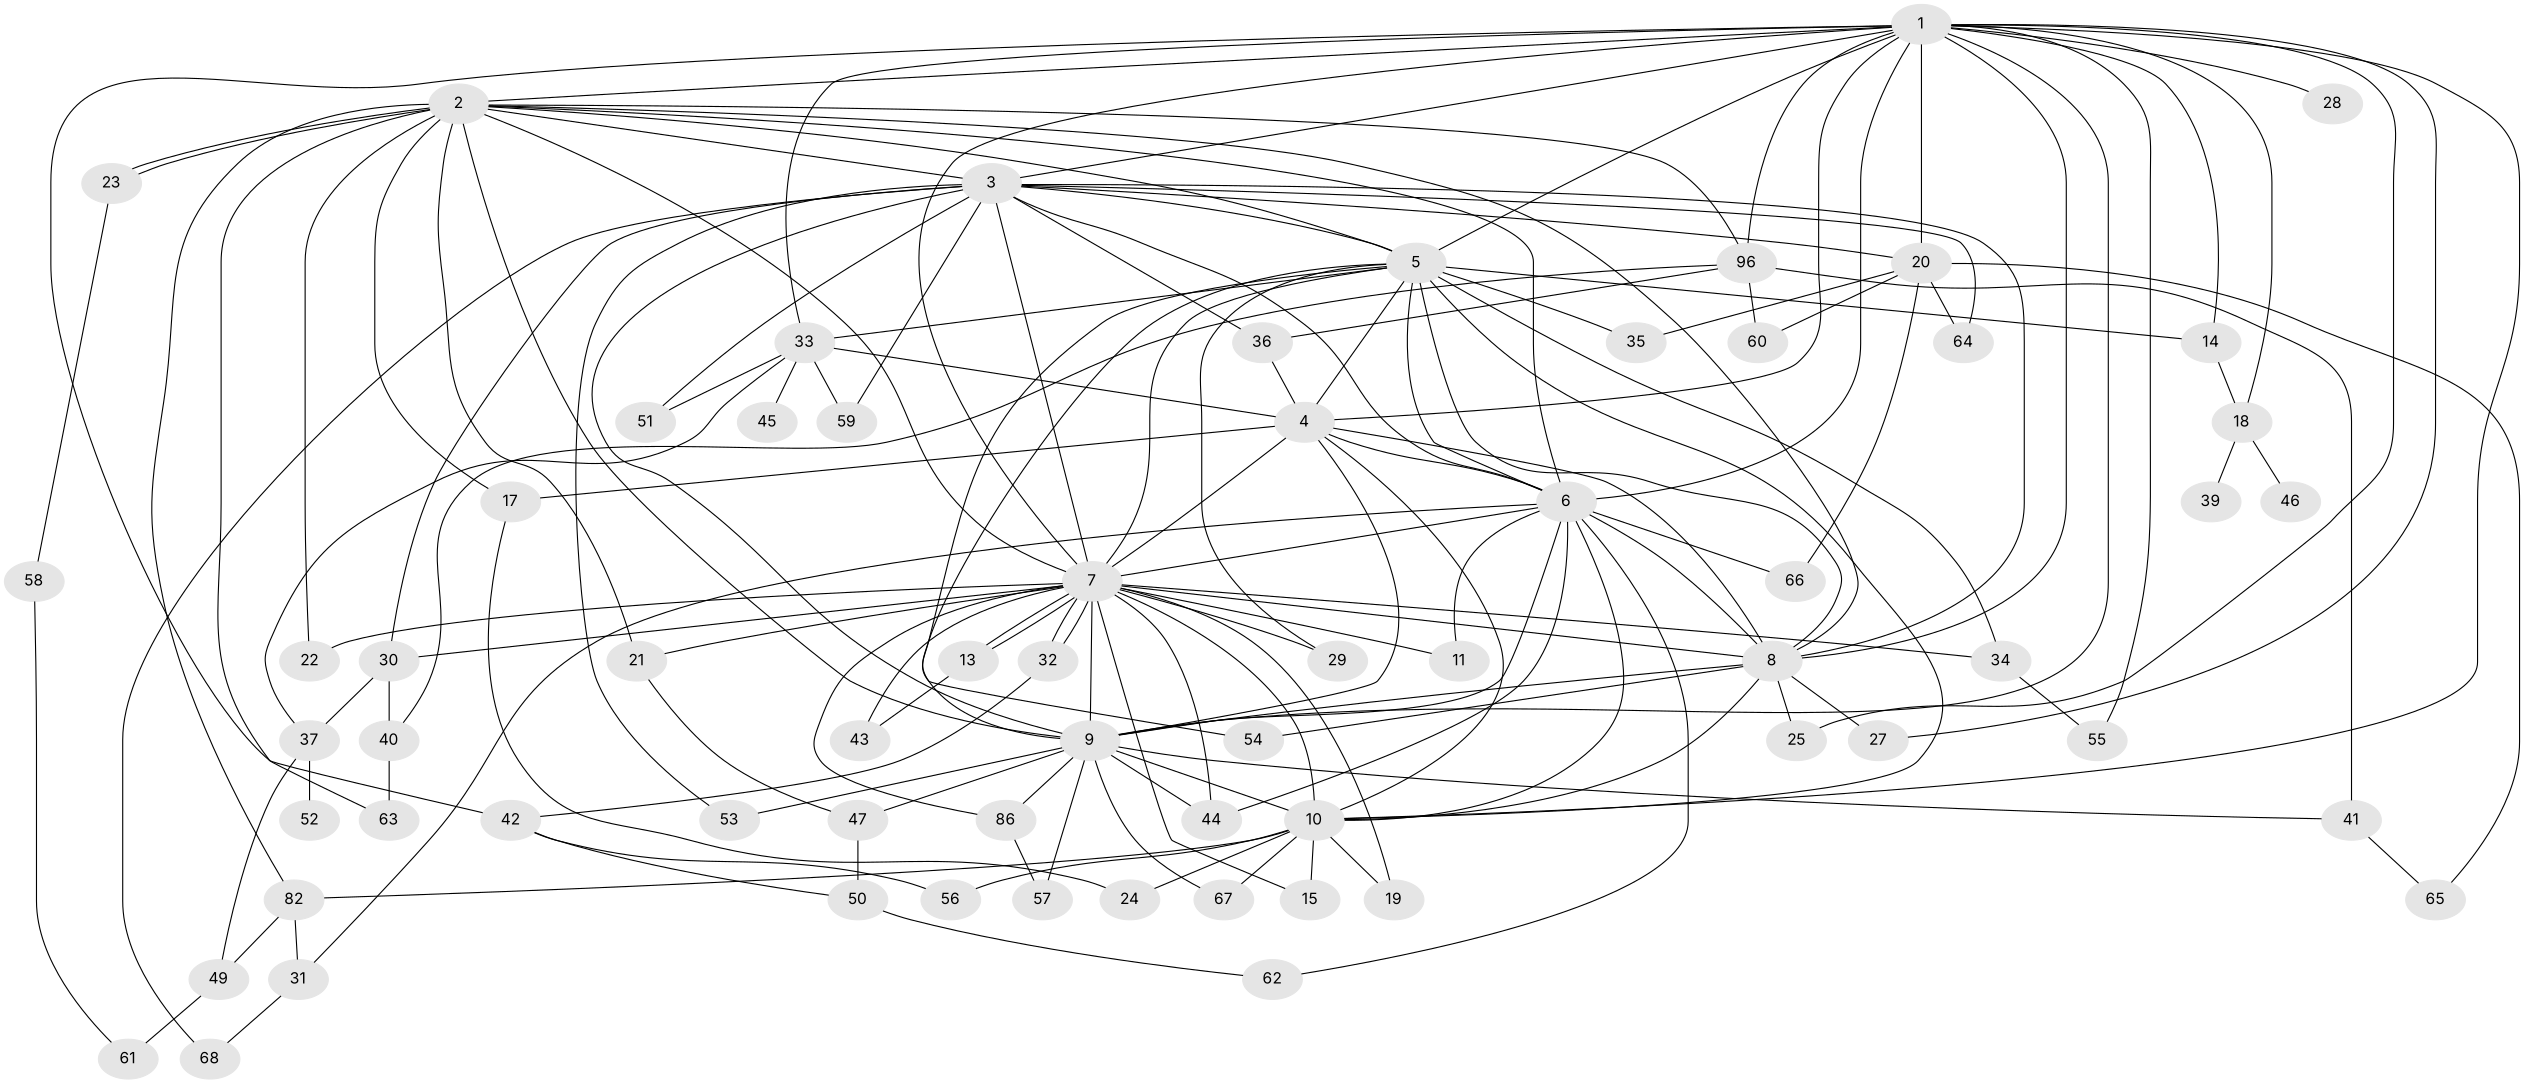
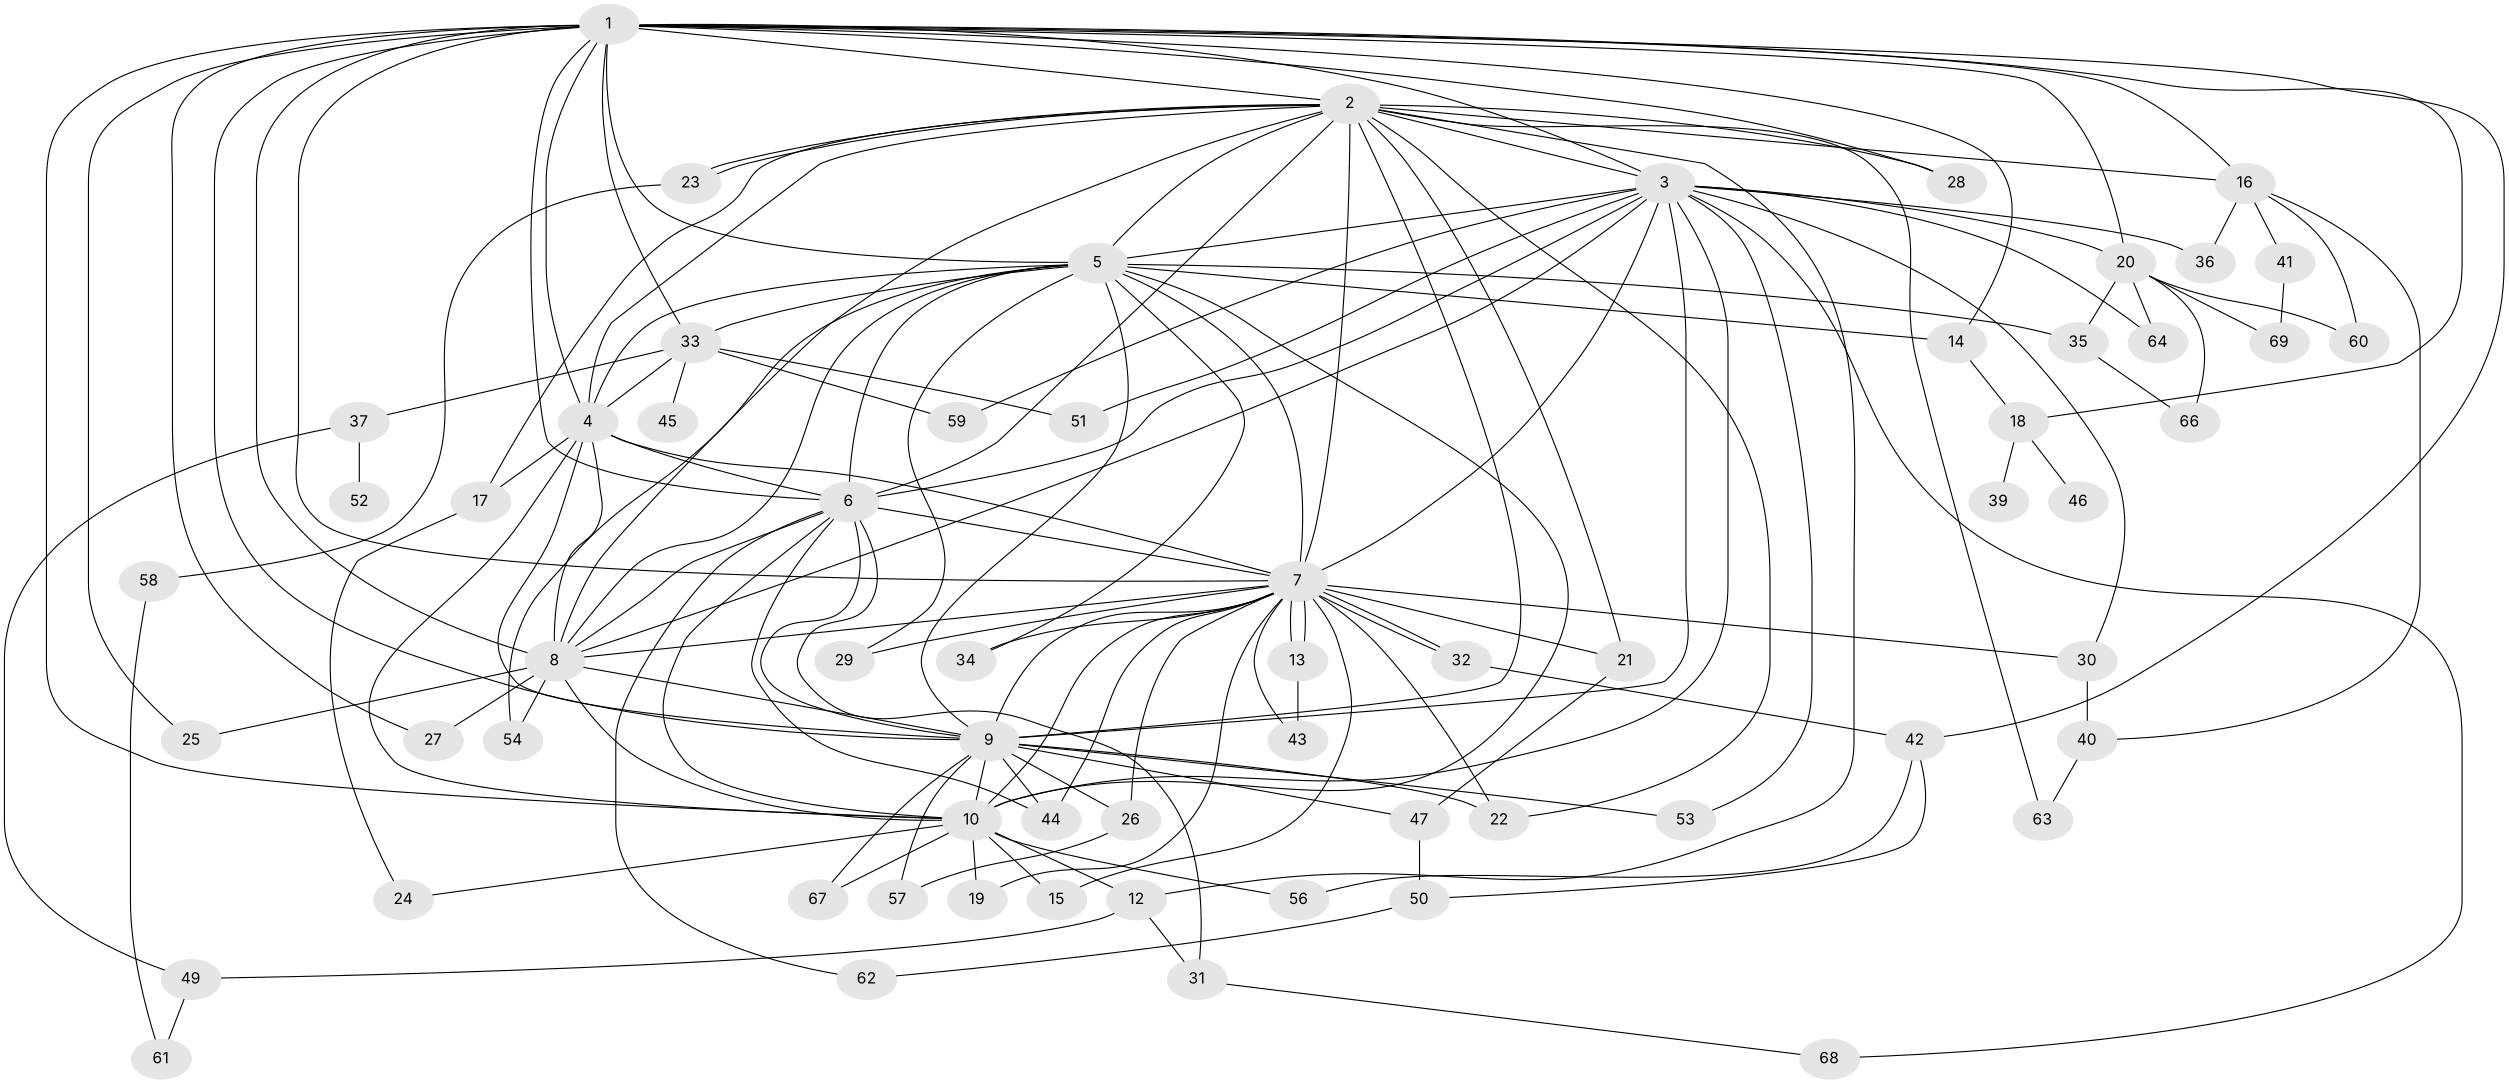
none -> (1631, 119)
(1747, 263) -> (2245, 184)
(1284, 383) -> (897, 145)
(1672, 539) -> (2134, 382)
(1459, 661) -> none
(349, 701) -> none
none -> (1597, 735)
(2097, 741) -> none
(1659, 794) -> (1249, 767)
(1006, 820) -> (1131, 820)
(294, 900) -> (1137, 900)
(2436, 900) -> (2280, 343)
